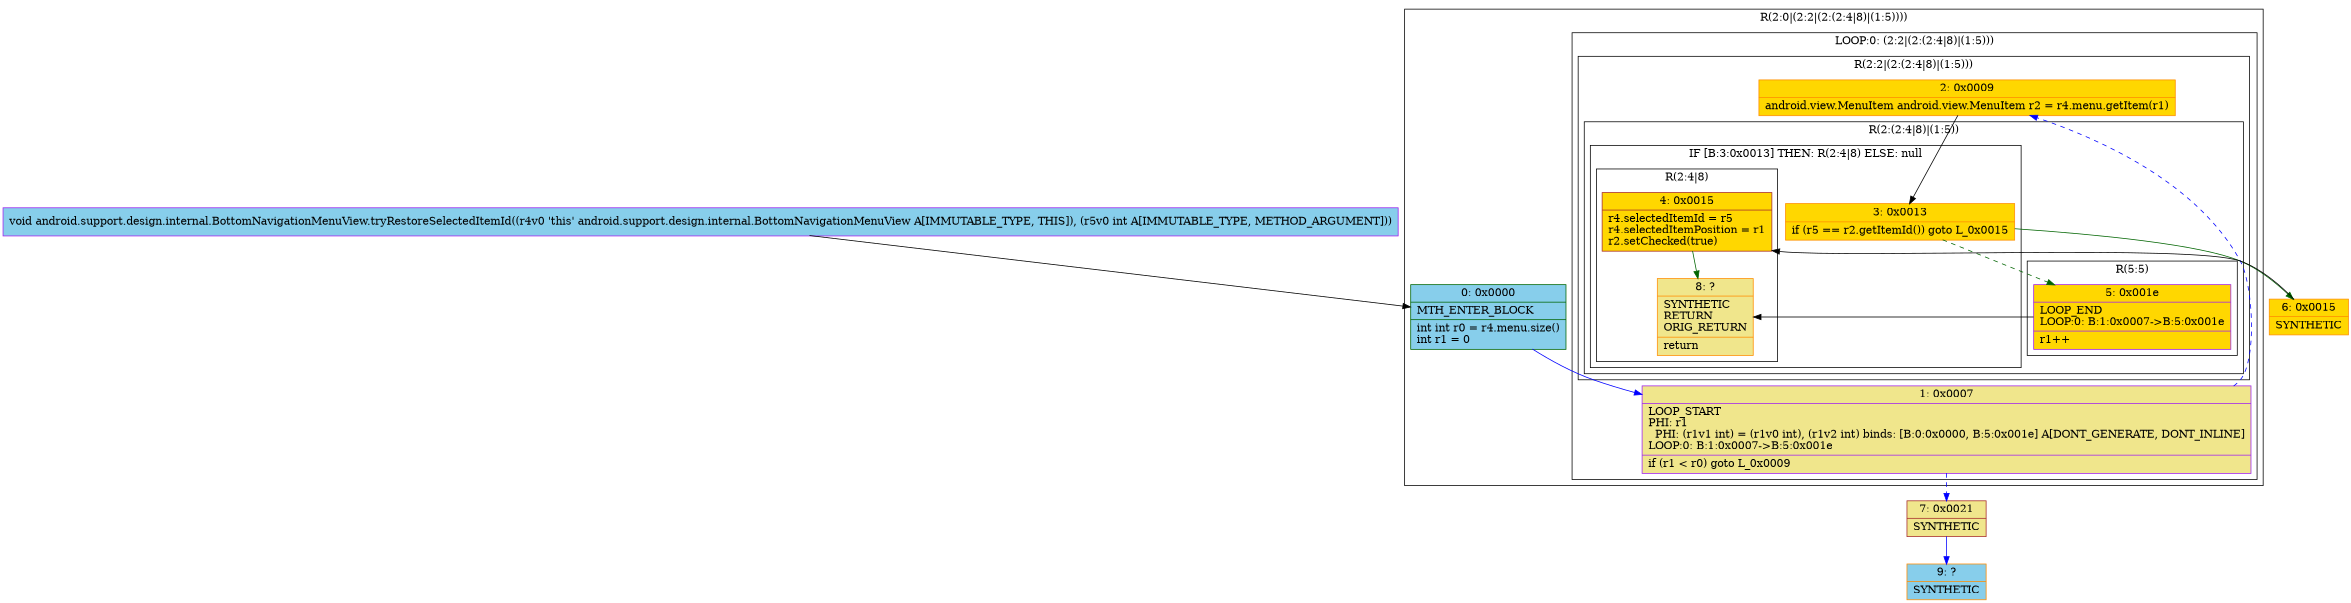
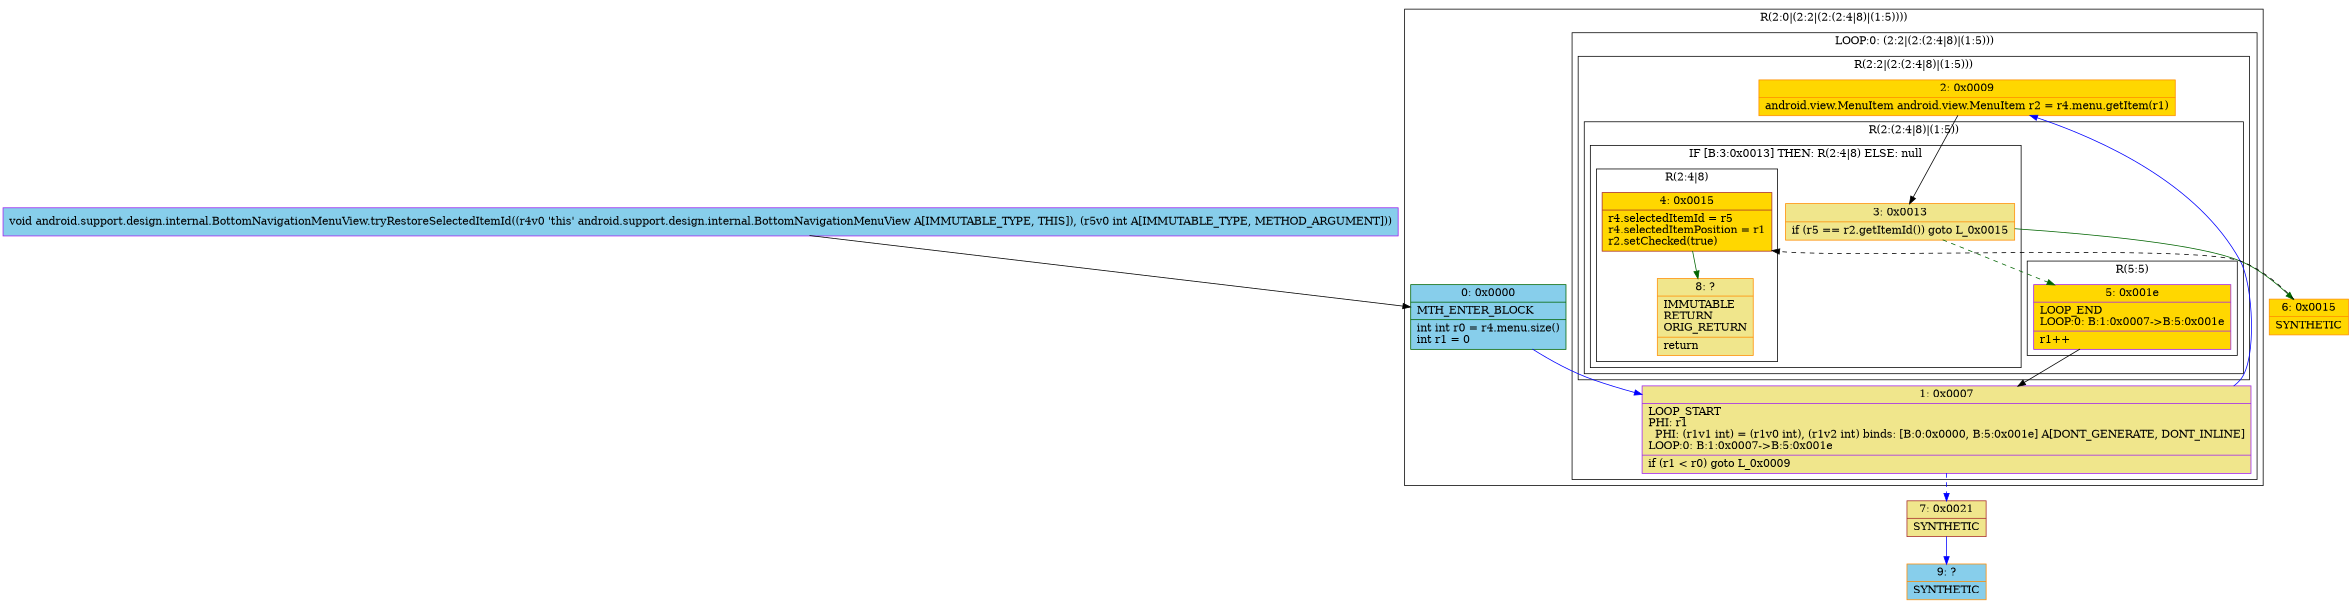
(2203, 212) -> (2203, 212)
(1900, 222) -> (1900, 222)
(2044, 252) -> (2044, 252)
(1697, 305) -> (1699, 305)
(1897, 317) -> (2052, 366)
